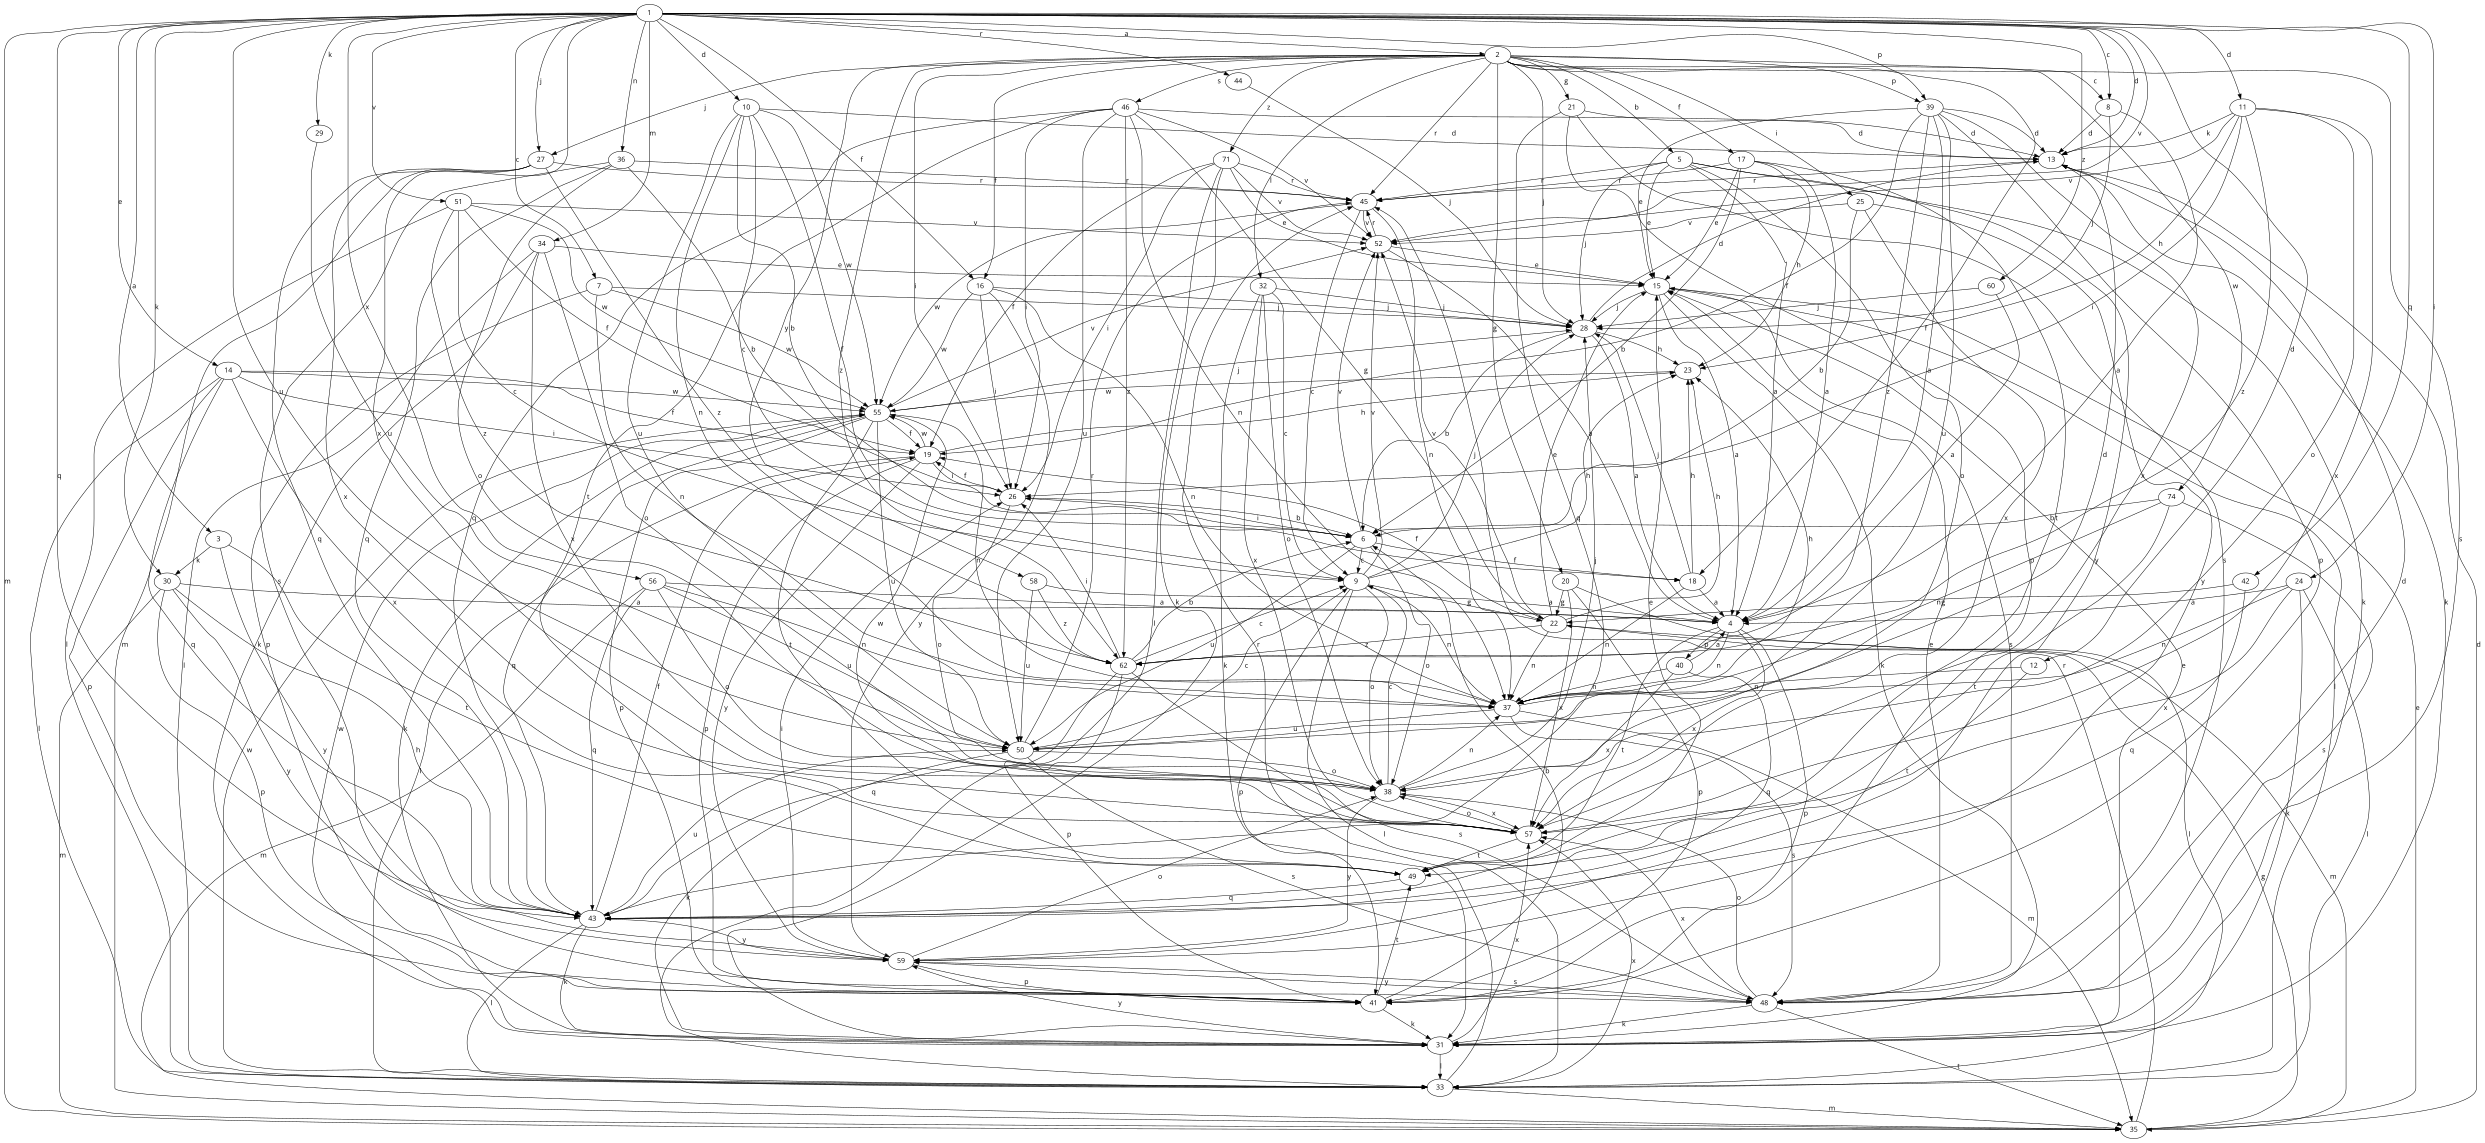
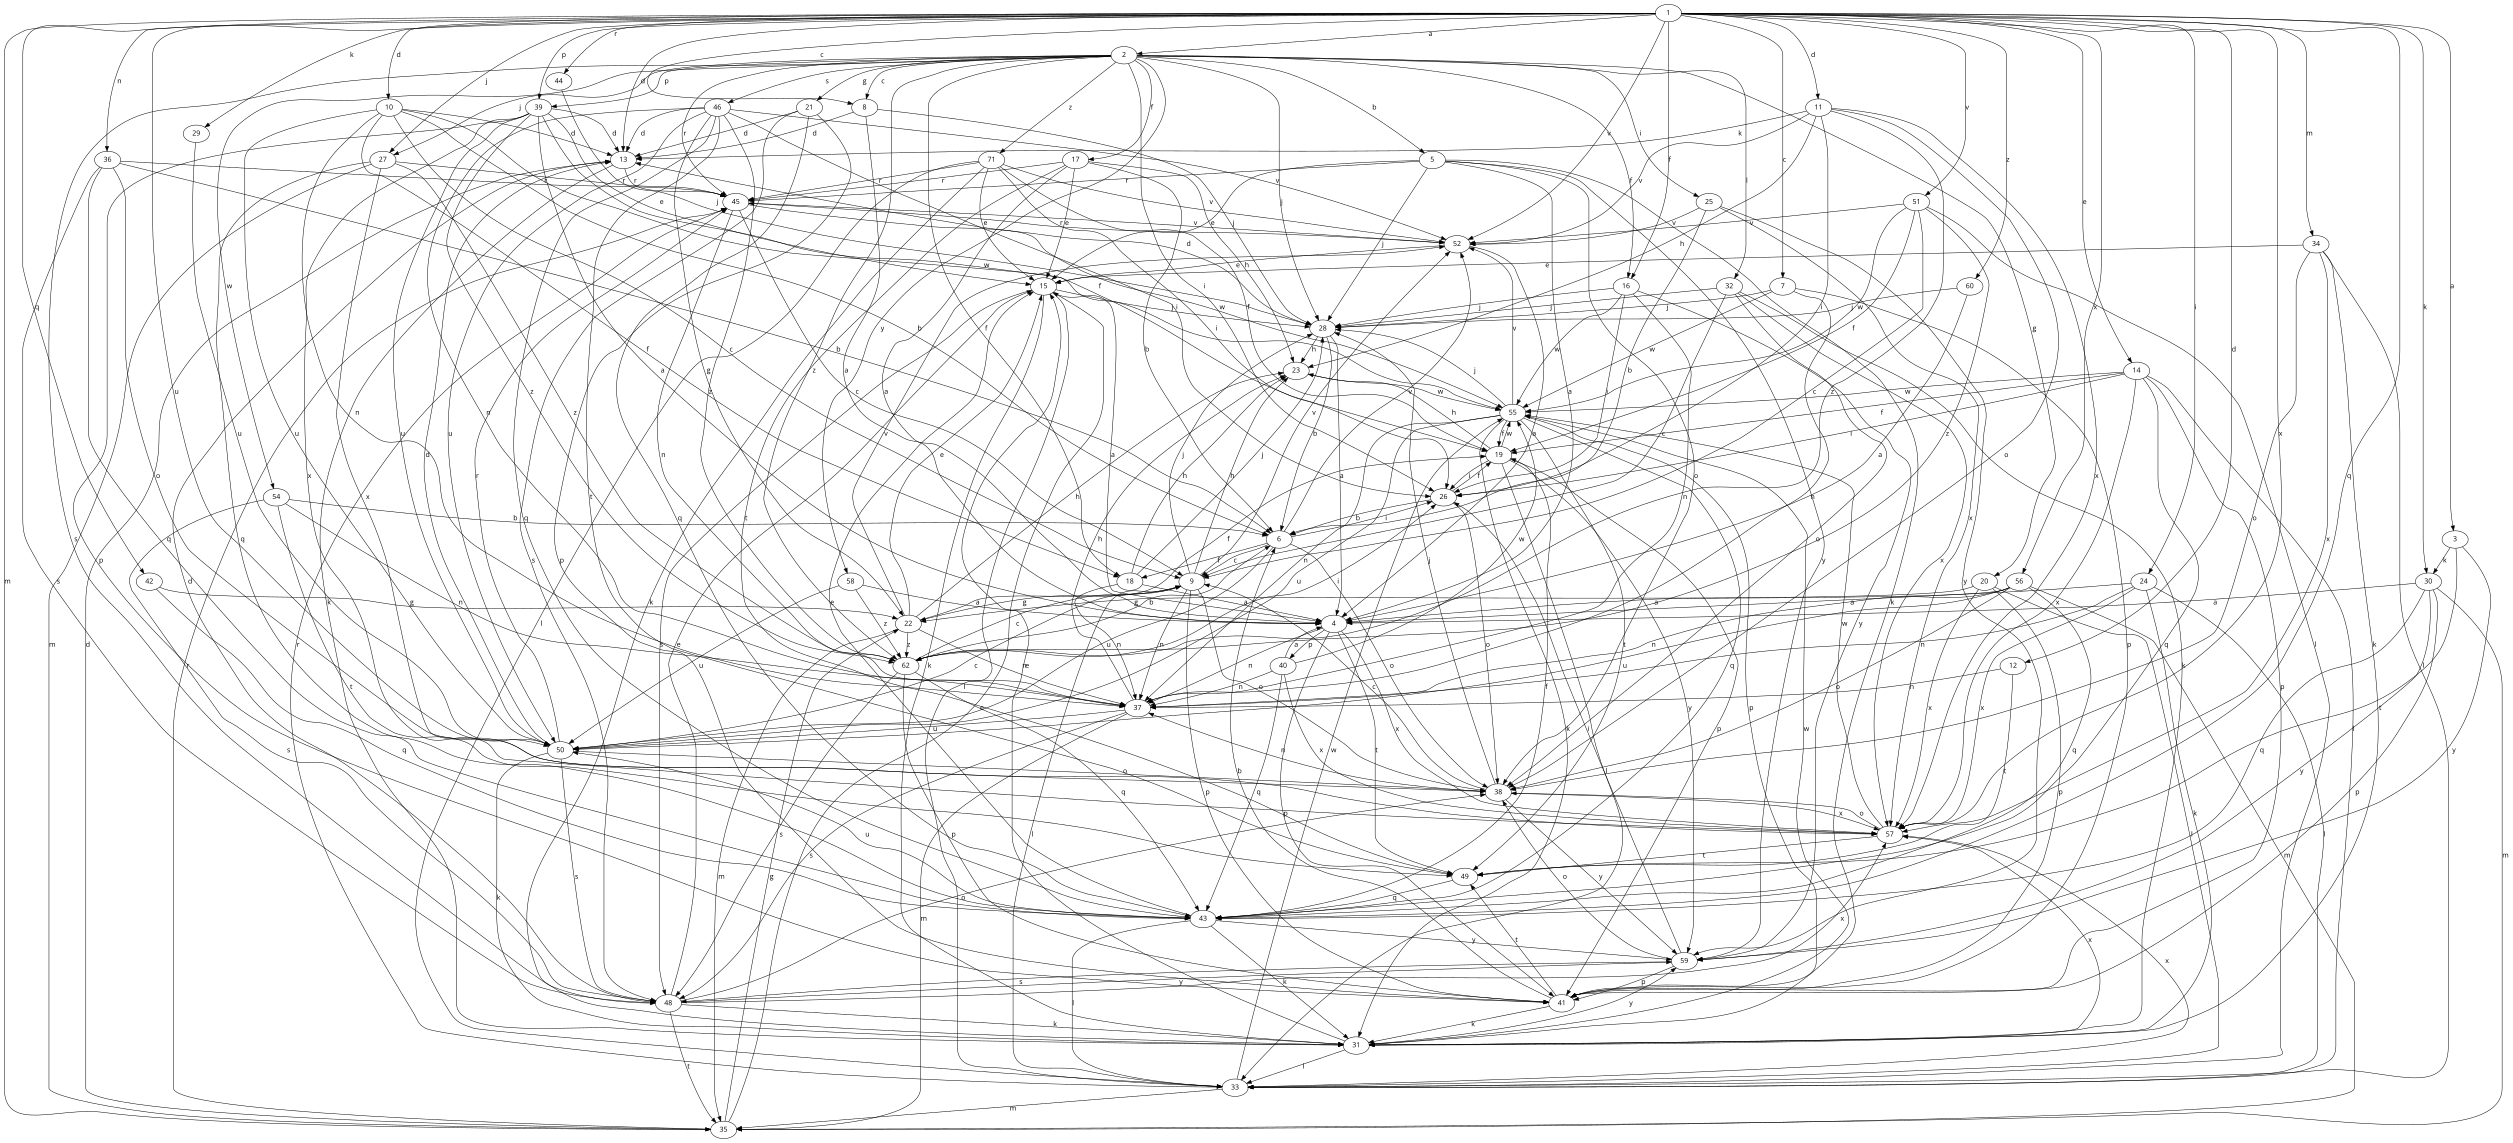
(2172, 497) -> (276, 497)
none -> (1466, 586)
(418, 750) -> (2262, 750)
